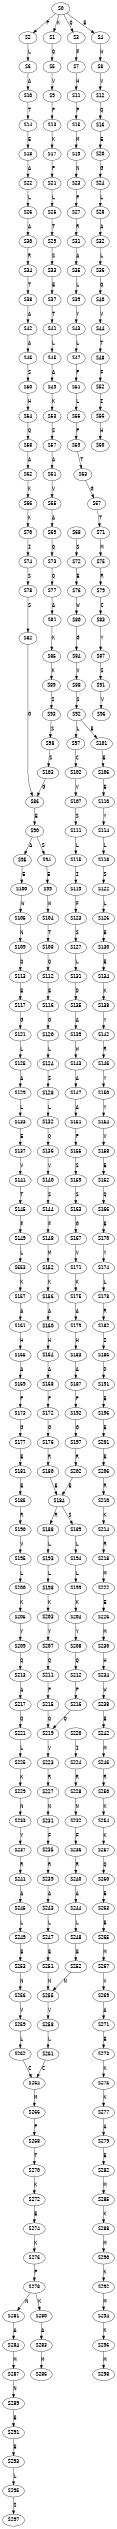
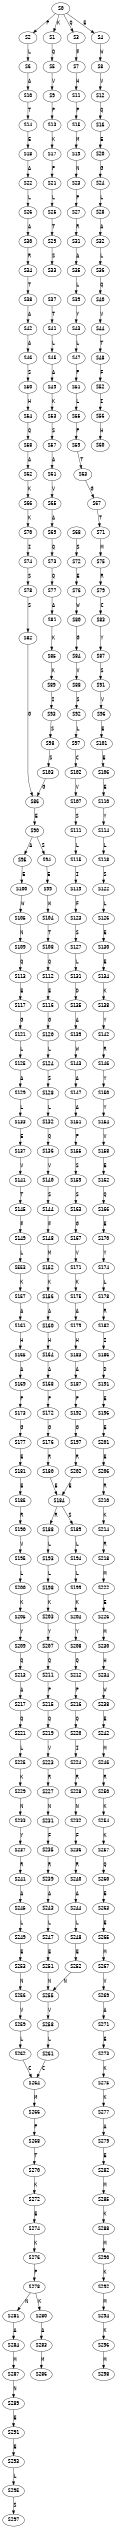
(52, 284) -> none
(88, 728) -> (101, 728)
(63, 1718) -> (76, 1718)
